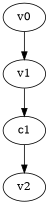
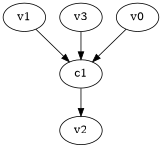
none -> (81, 17)
(24, 42) -> (112, 43)
